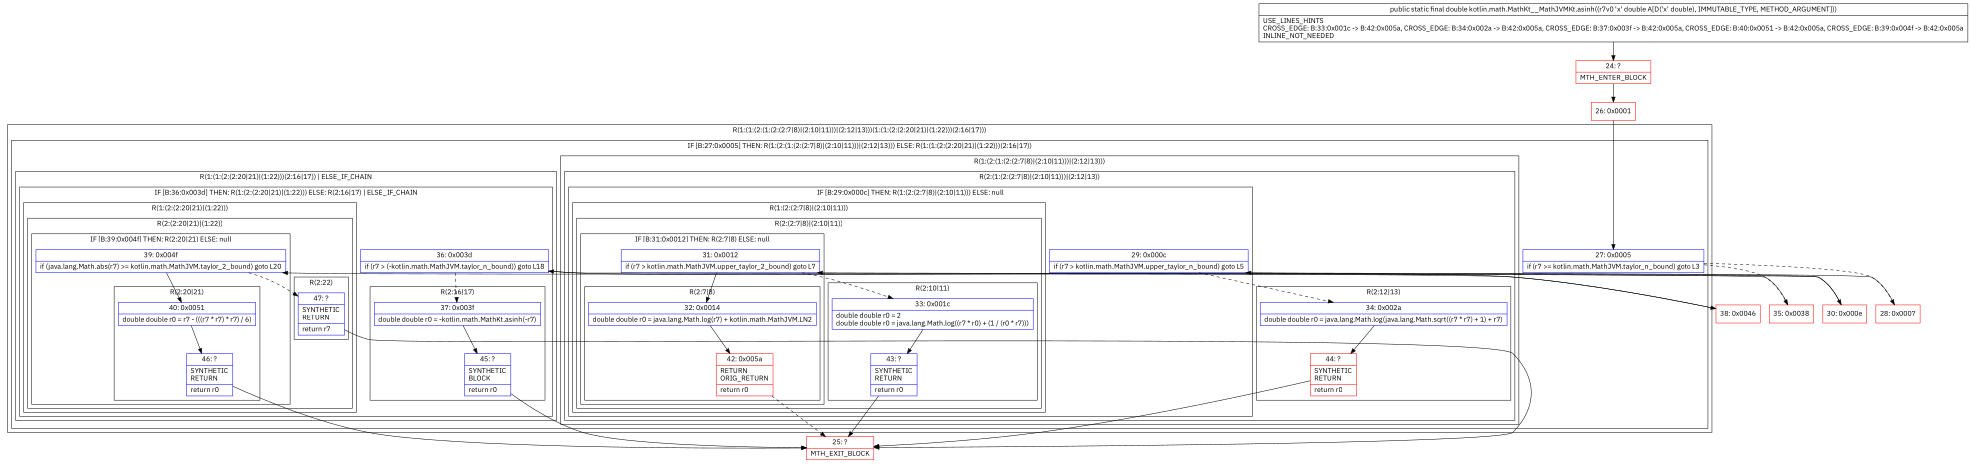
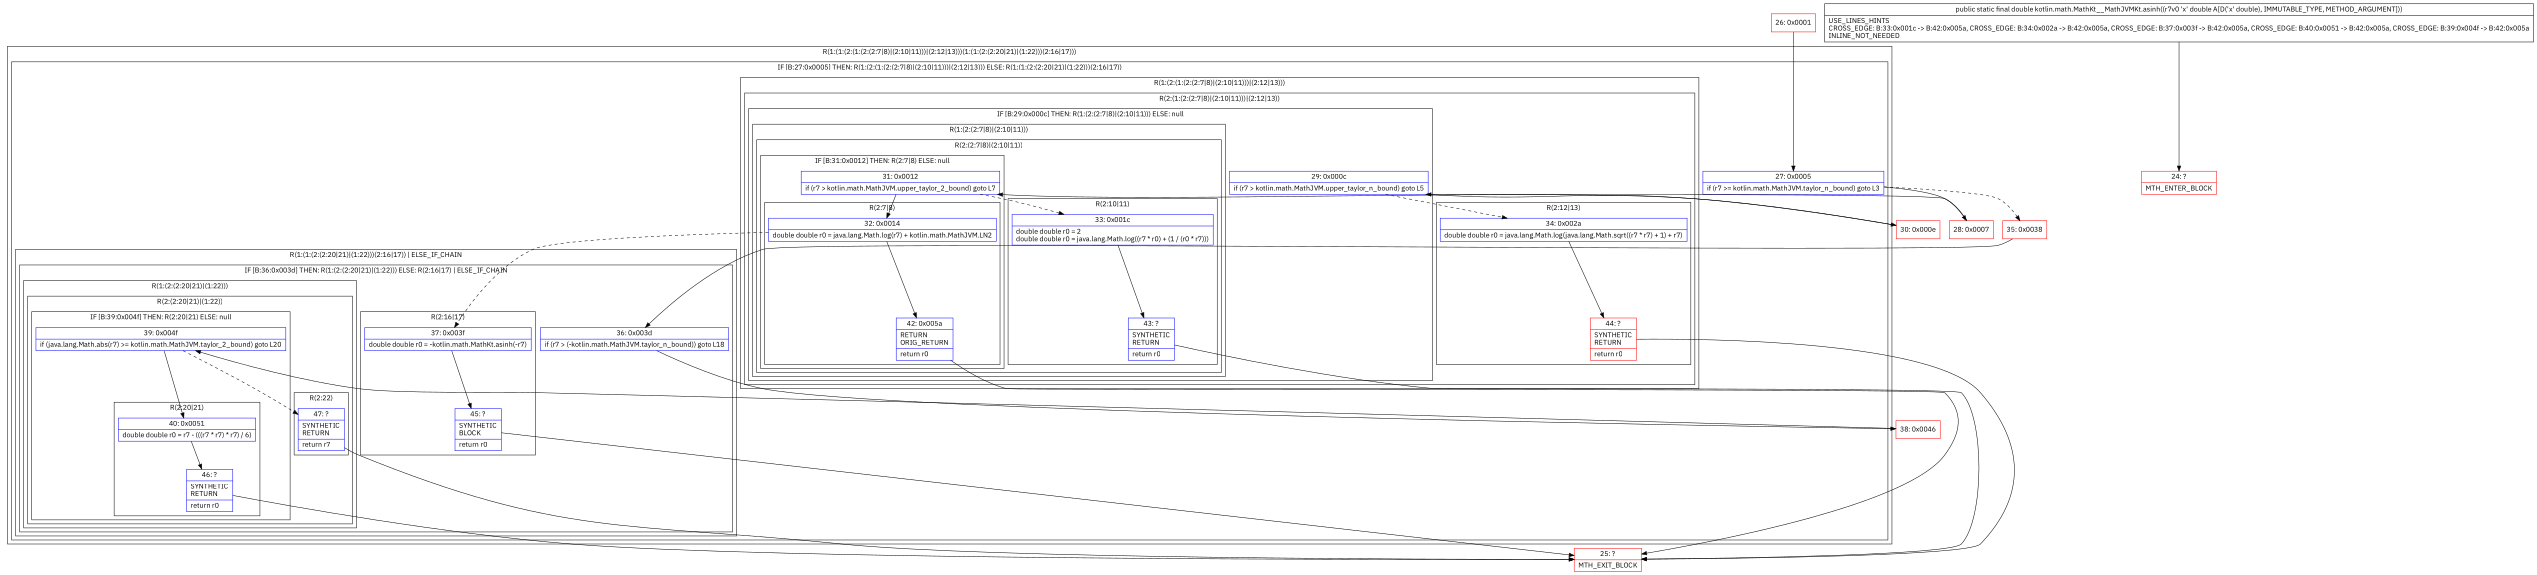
(1613, 90) -> none
(1804, 268) -> (1928, 193)
(456, 283) -> (597, 240)
(745, 375) -> (925, 339)
(797, 415) -> (1948, 397)
